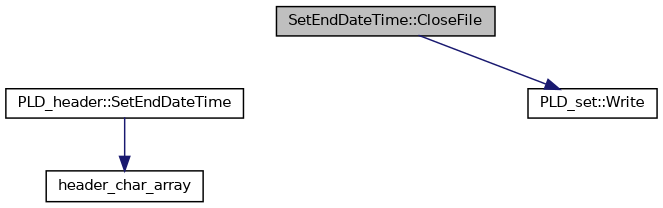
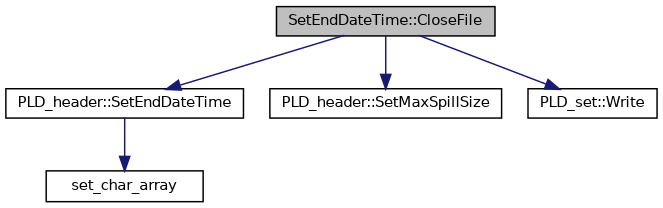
none -> (262, 60)
none -> (386, 103)
(125, 186) -> (125, 186)
